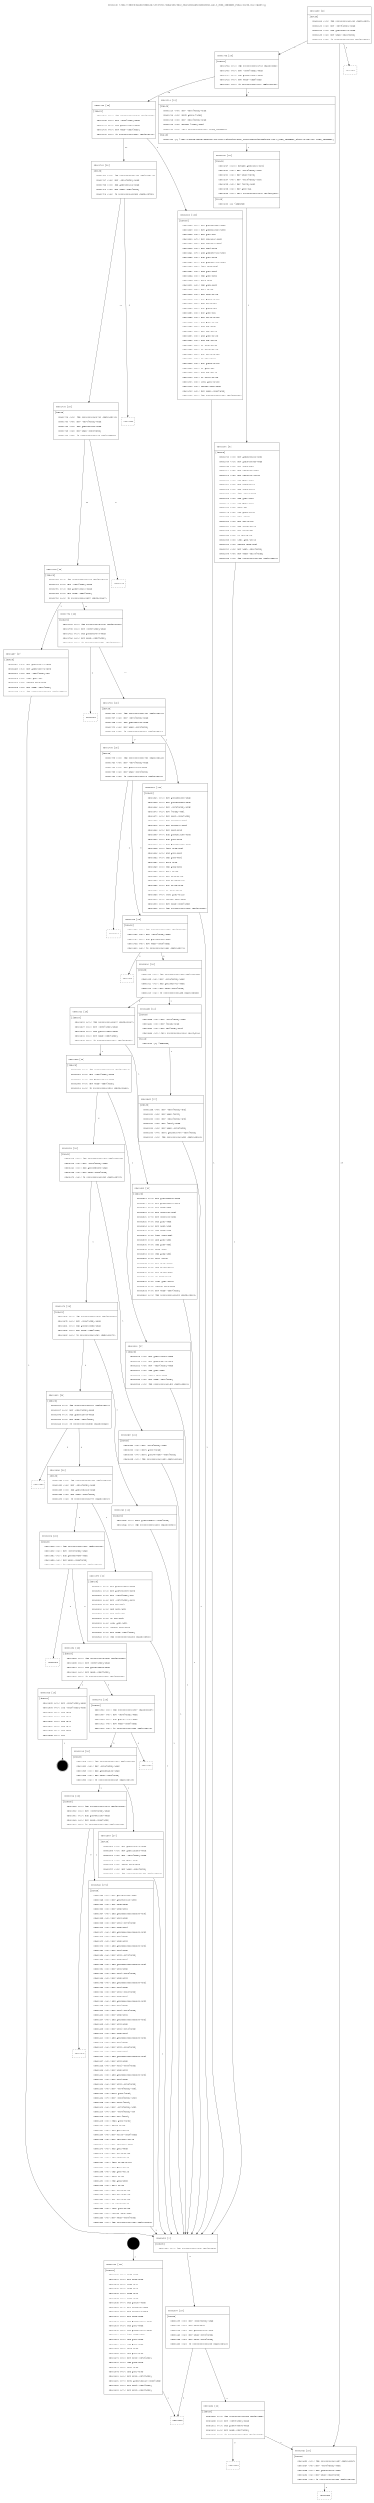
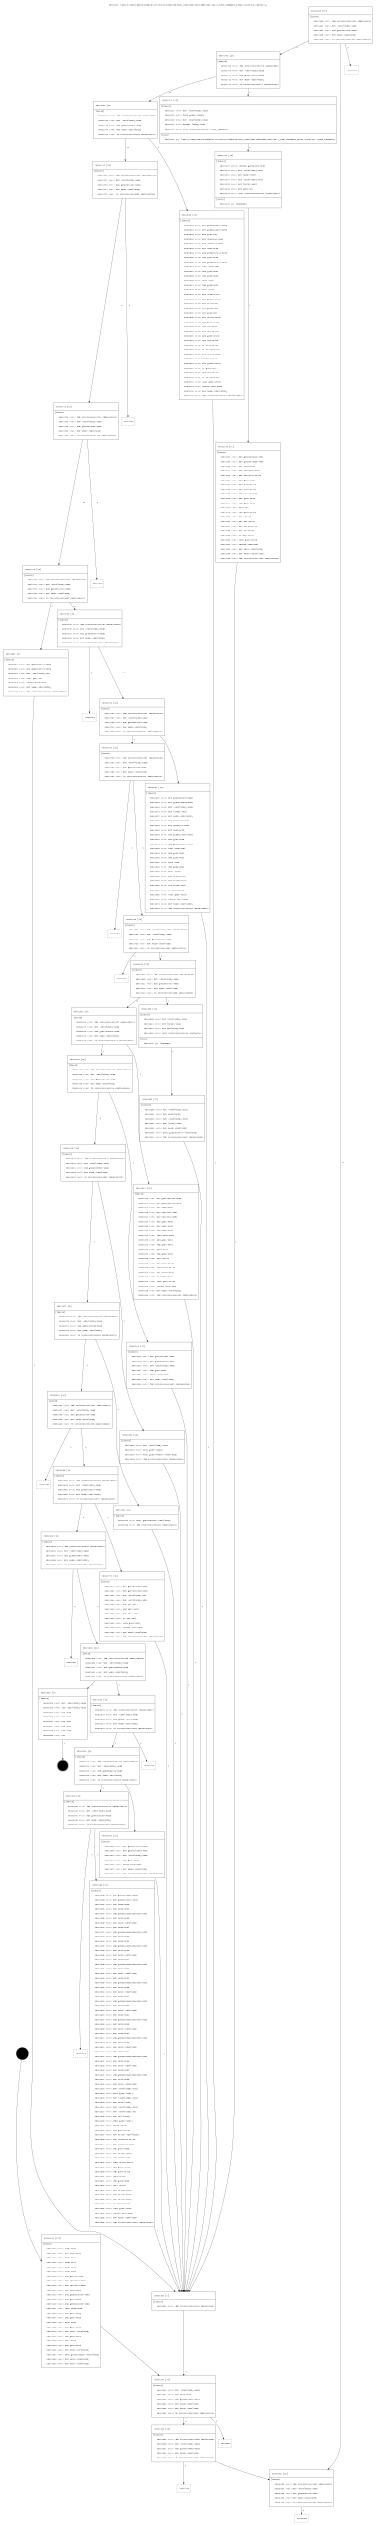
(169, 2403) -> (129, 2350)
